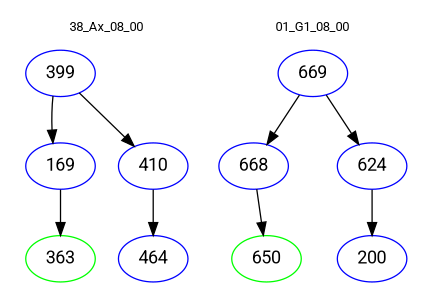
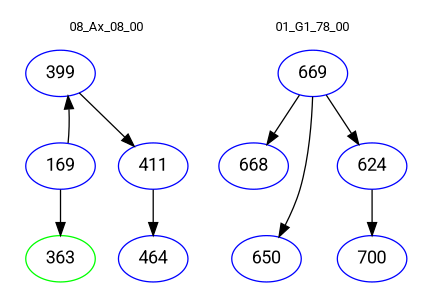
(107, 28) -> (107, 28)
(313, 28) -> (313, 28)
(52, 113) -> (69, 126)
(153, 166) -> (153, 166)
(259, 206) -> (306, 163)
(267, 259) -> (267, 259)
(372, 259) -> (372, 259)
